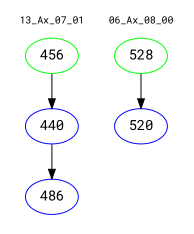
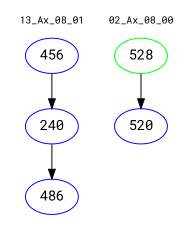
(52, 21) -> (52, 21)
(141, 21) -> (141, 21)
(52, 56) -> (52, 56)
(52, 126) -> (52, 126)
